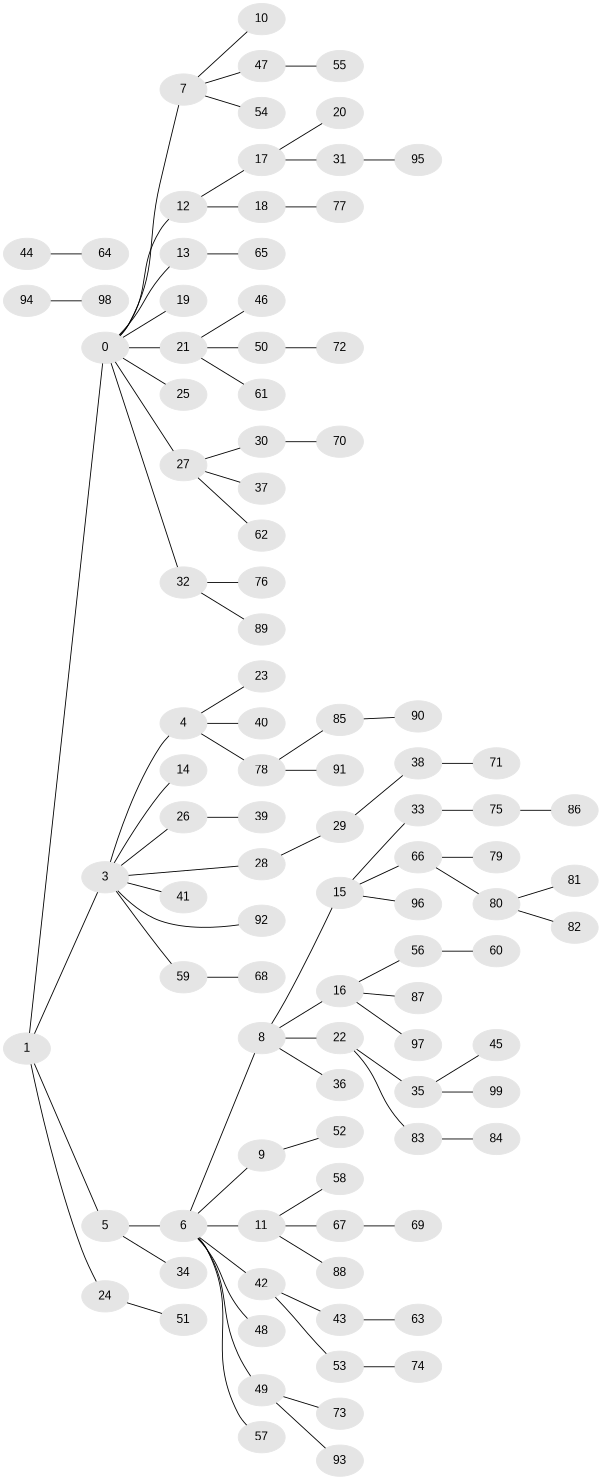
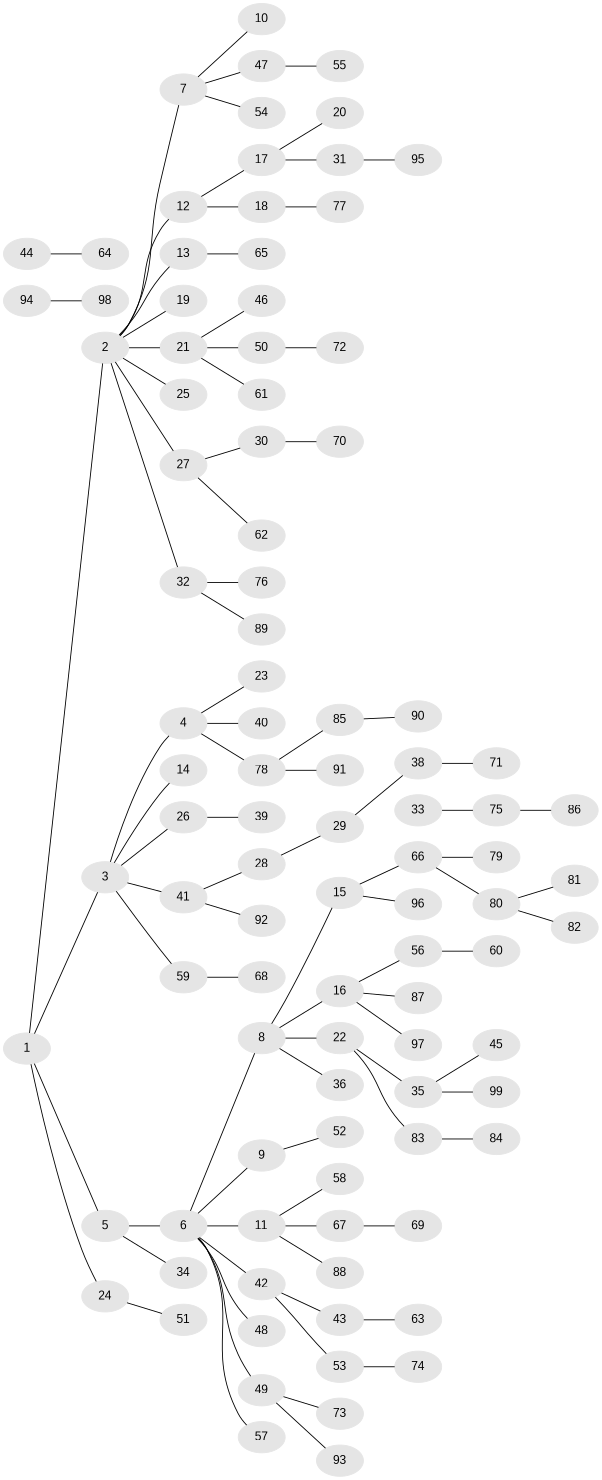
(105, 348) -> (105, 348)
(262, 489) -> none
(378, 851) -> none
(183, 871) -> (223, 881)
(173, 924) -> (223, 909)
